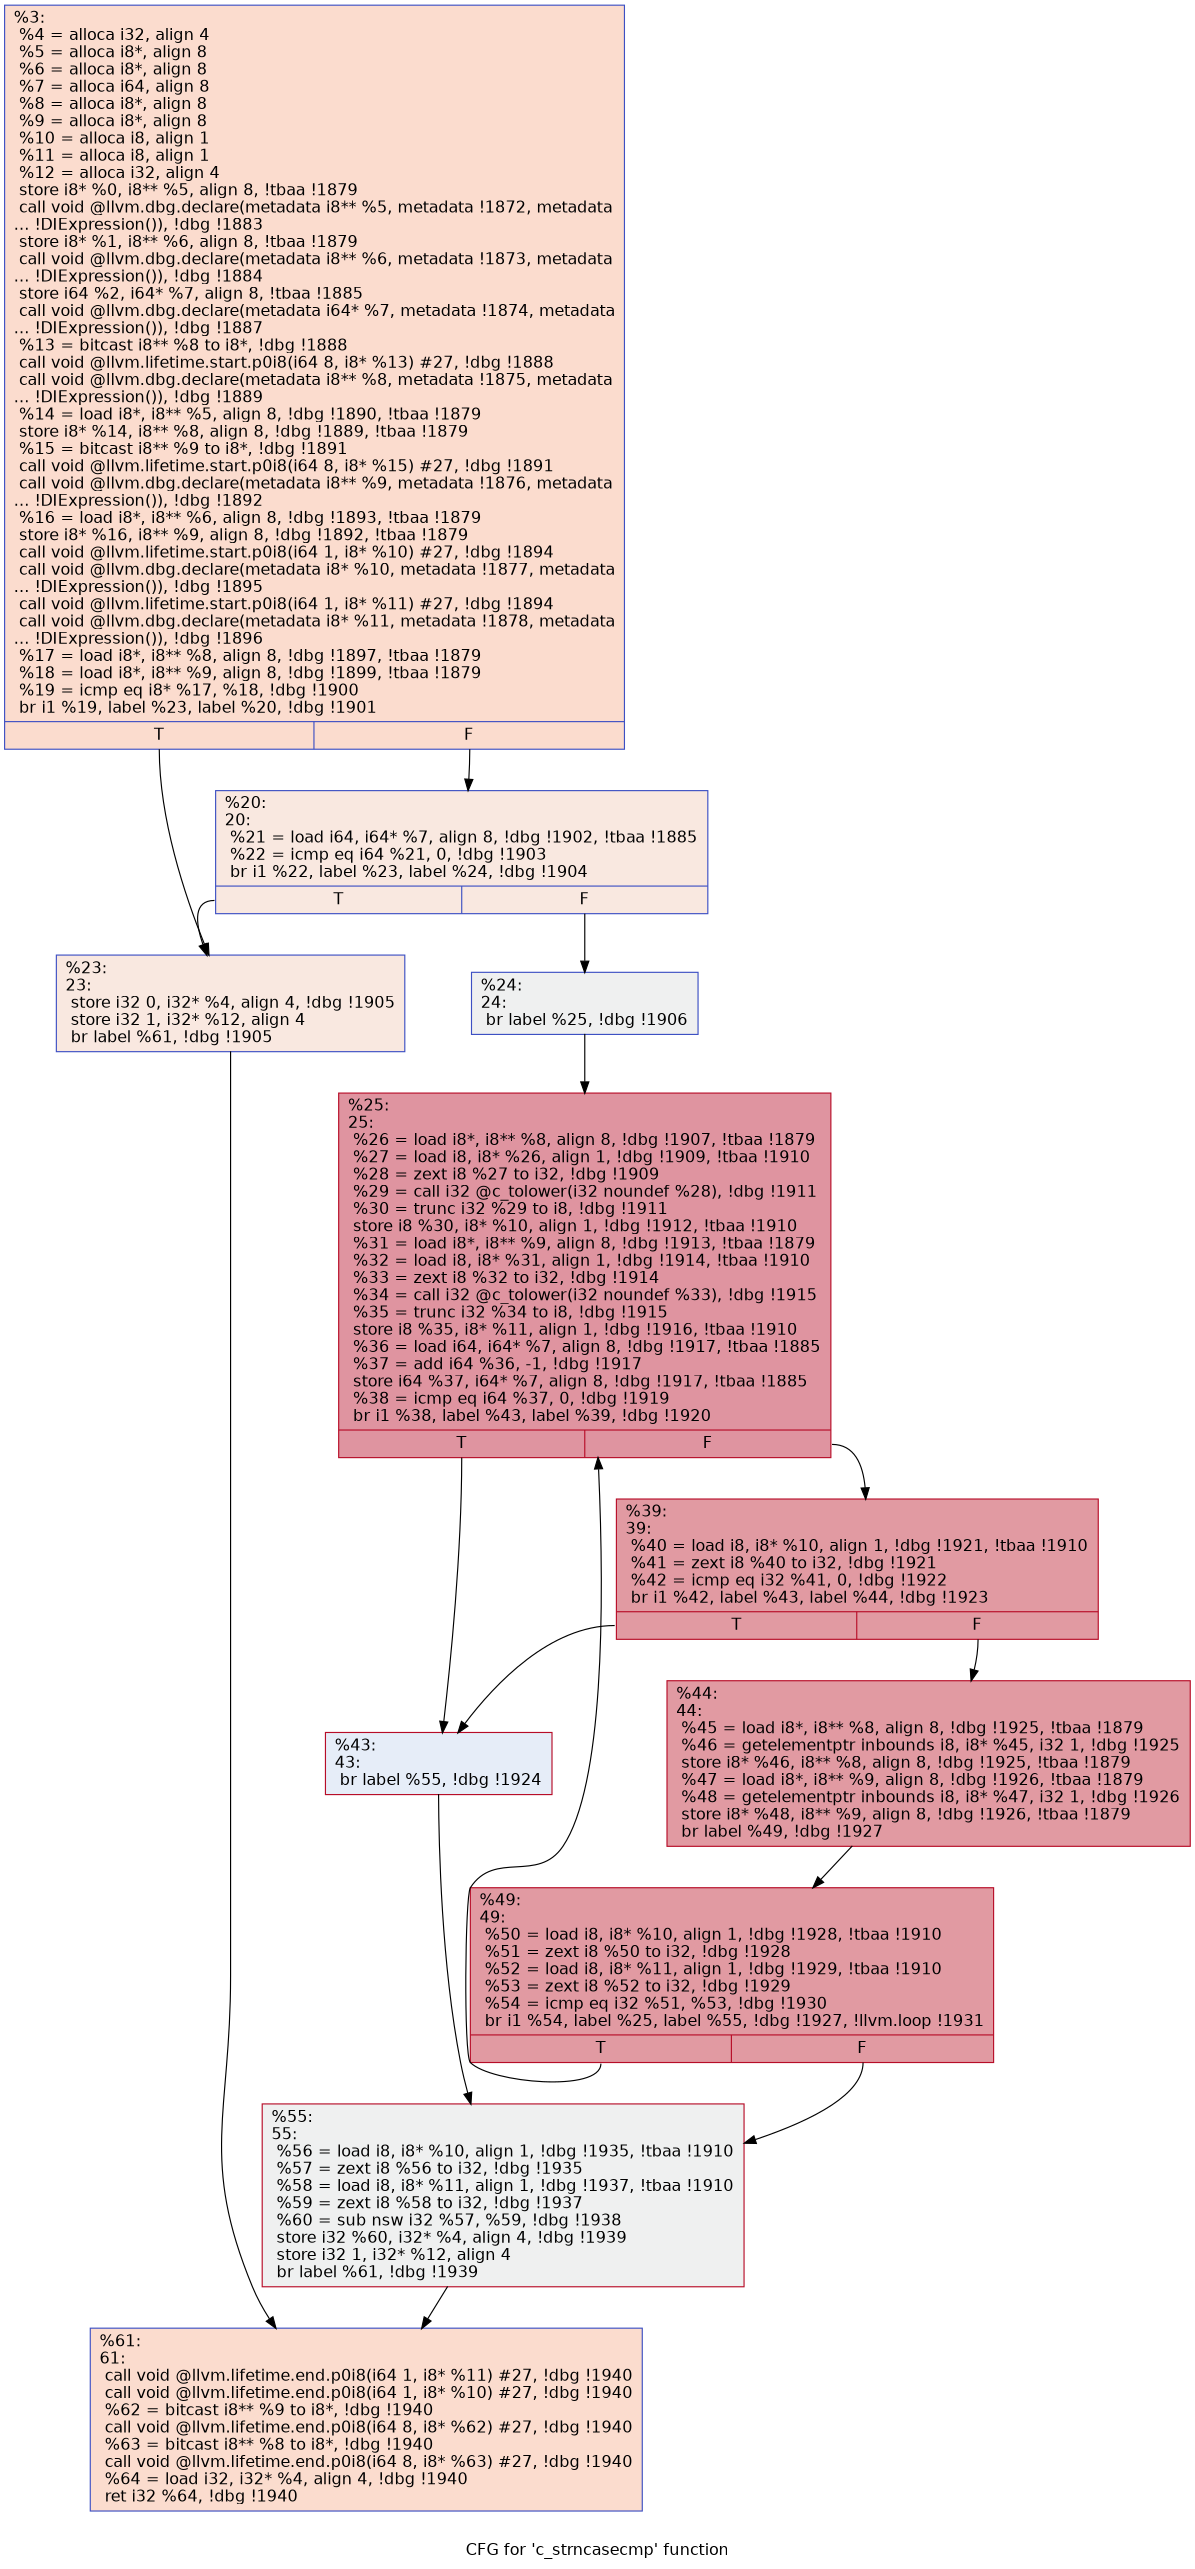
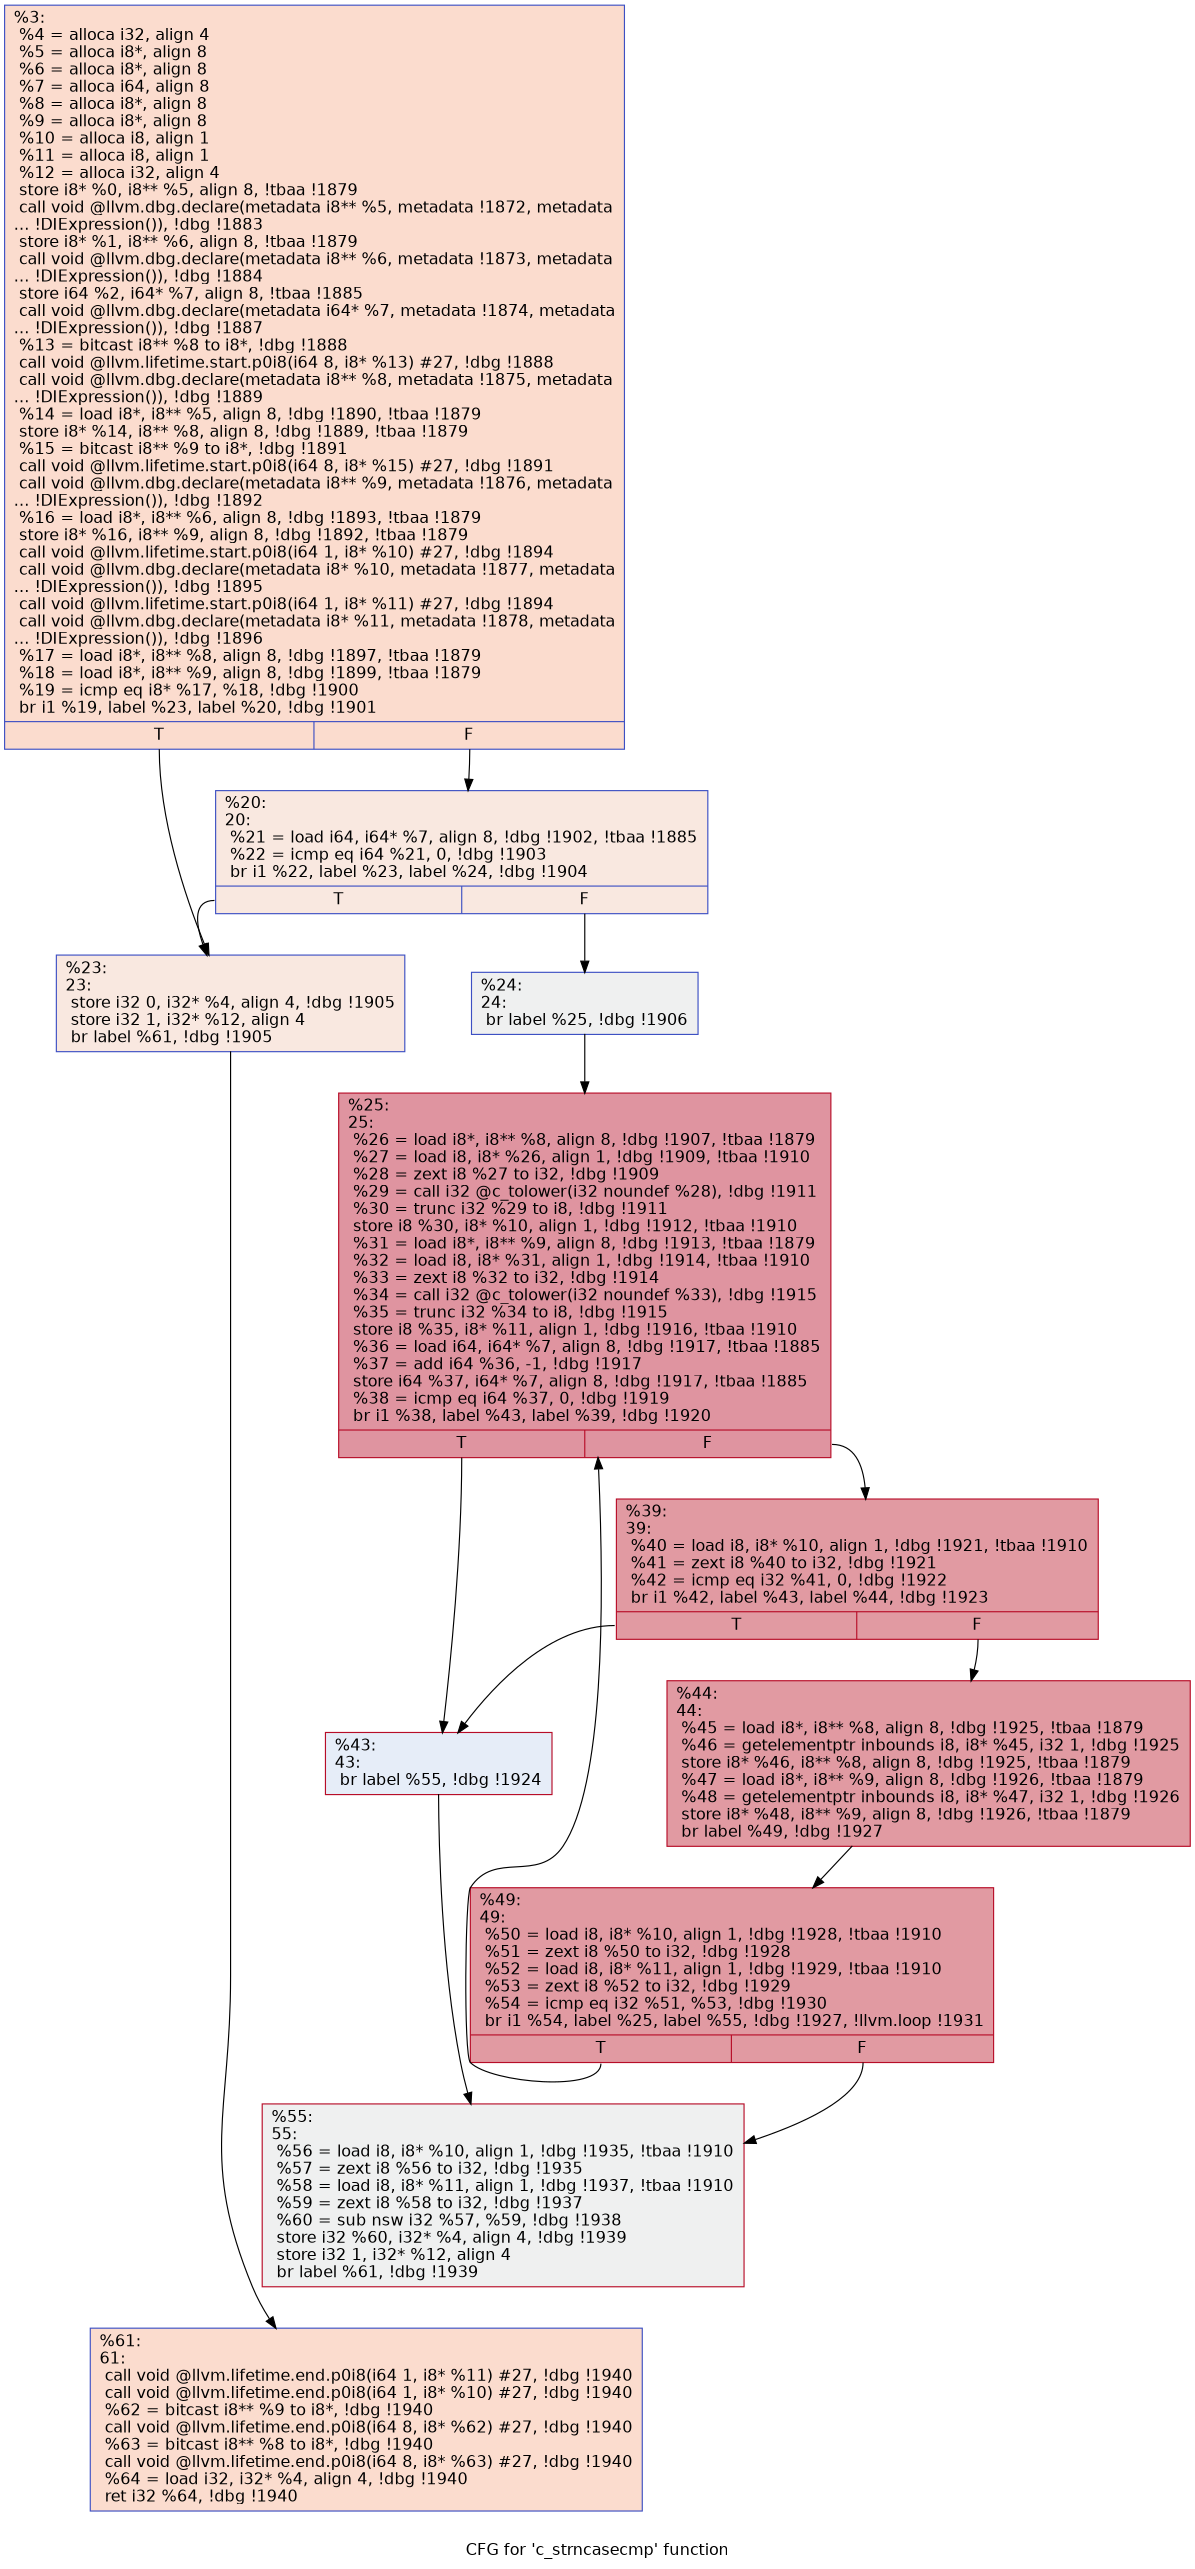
(438, 2303) -> none
